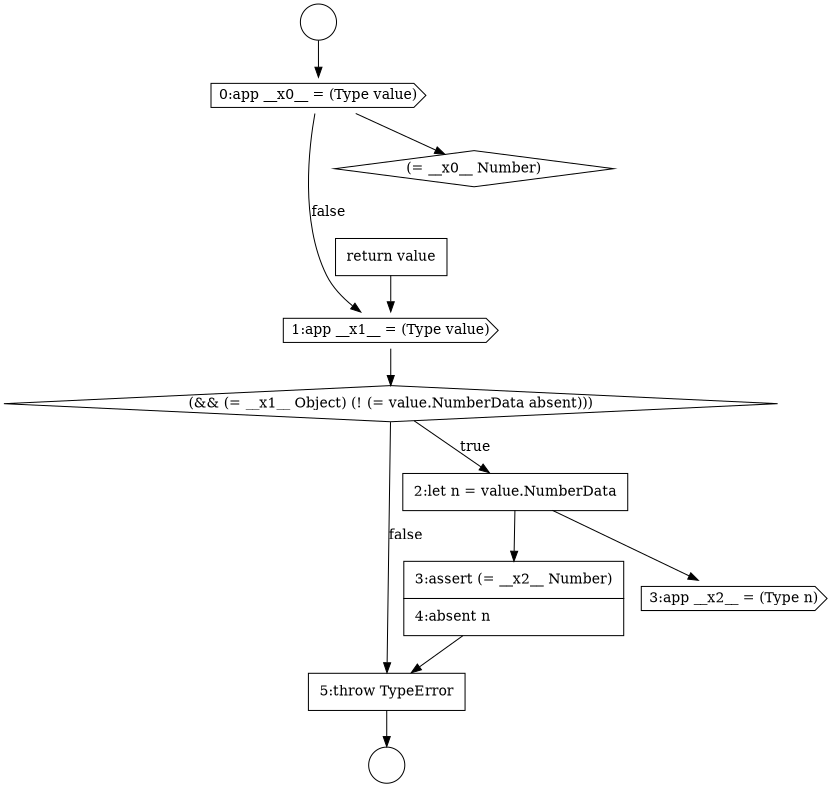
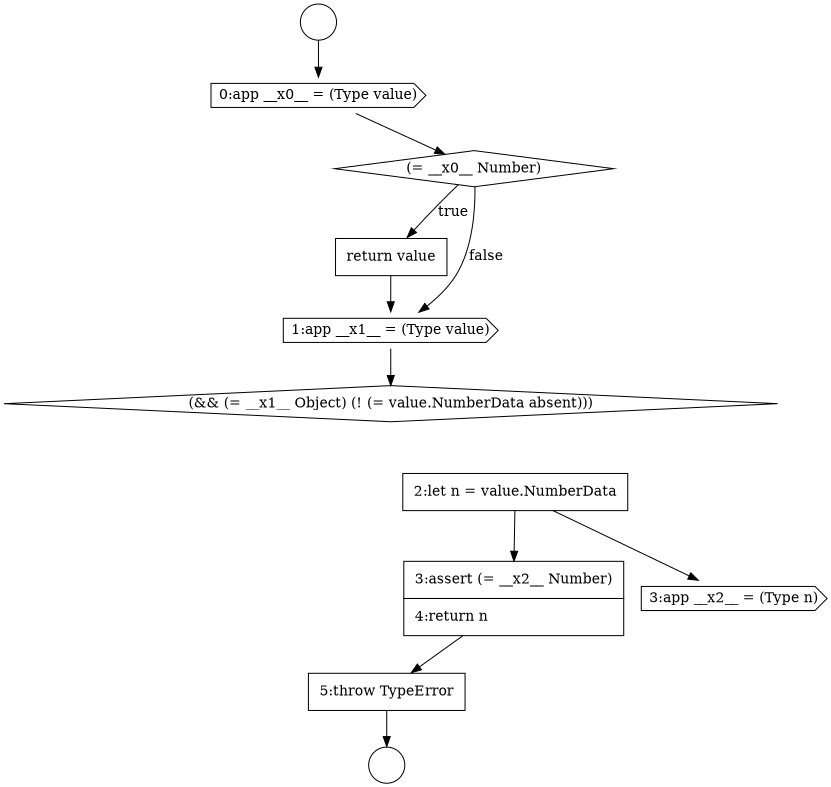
none -> (436, 207)
(310, 216) -> (466, 253)
(448, 444) -> none
(389, 542) -> none
(453, 617) -> (452, 617)
